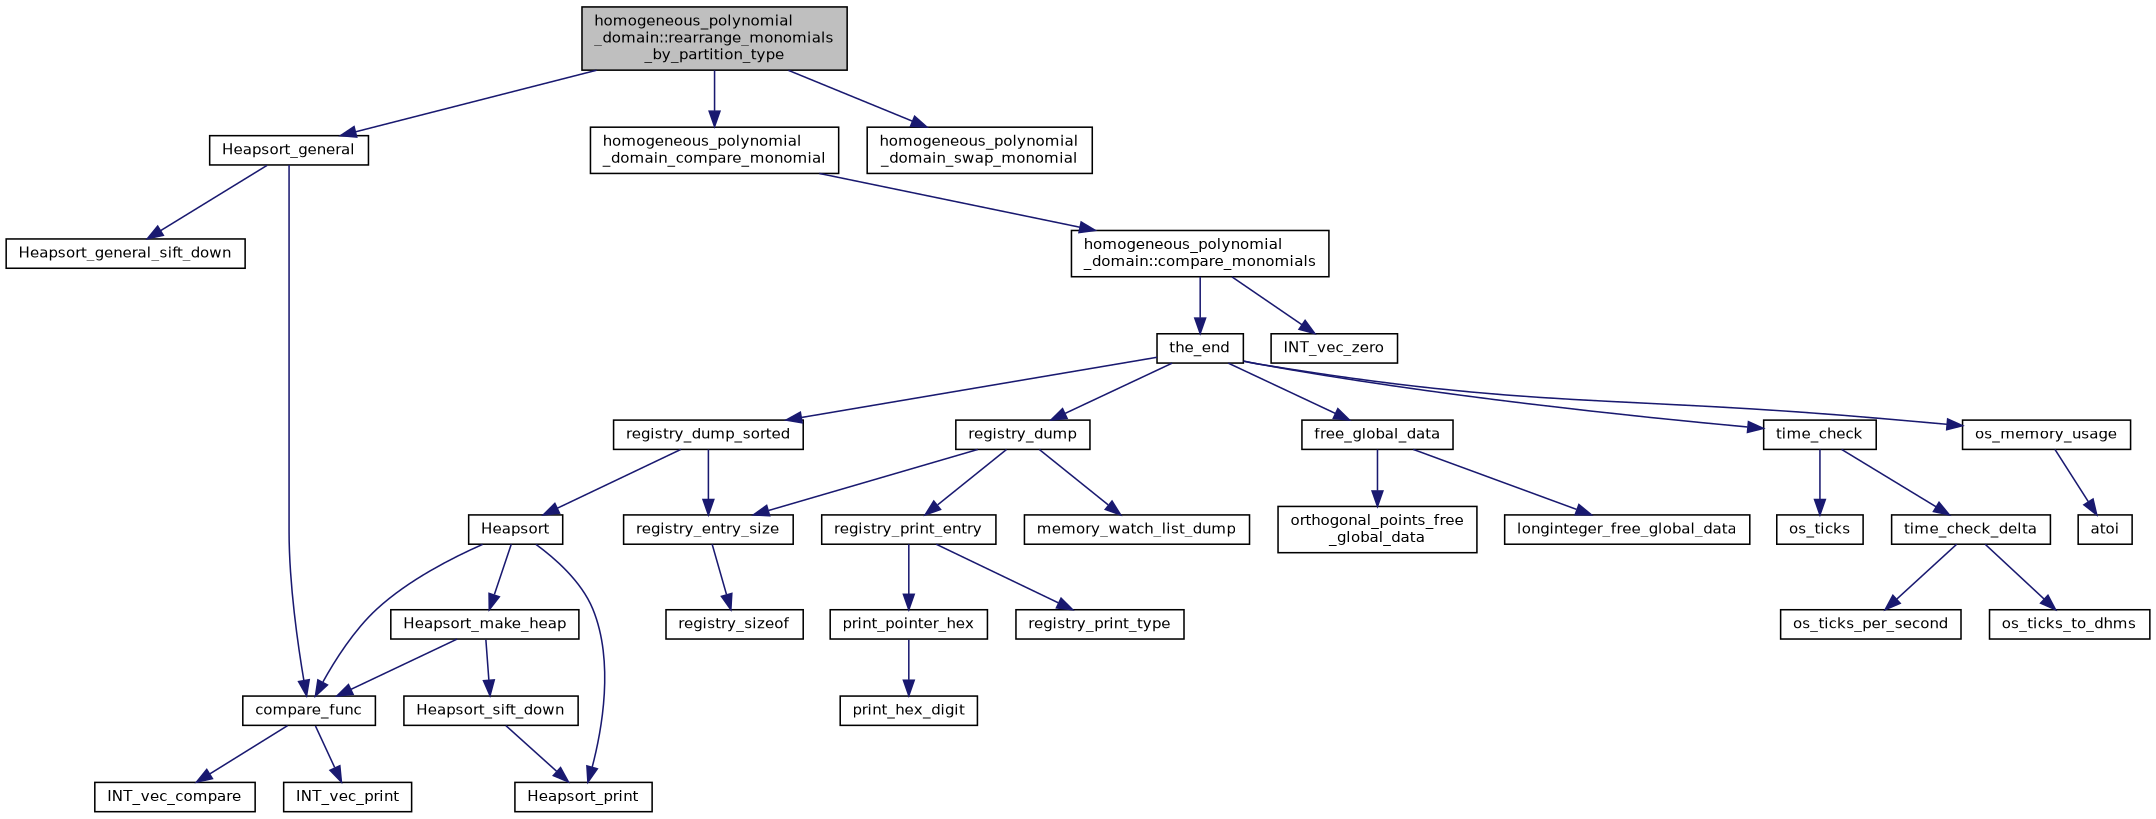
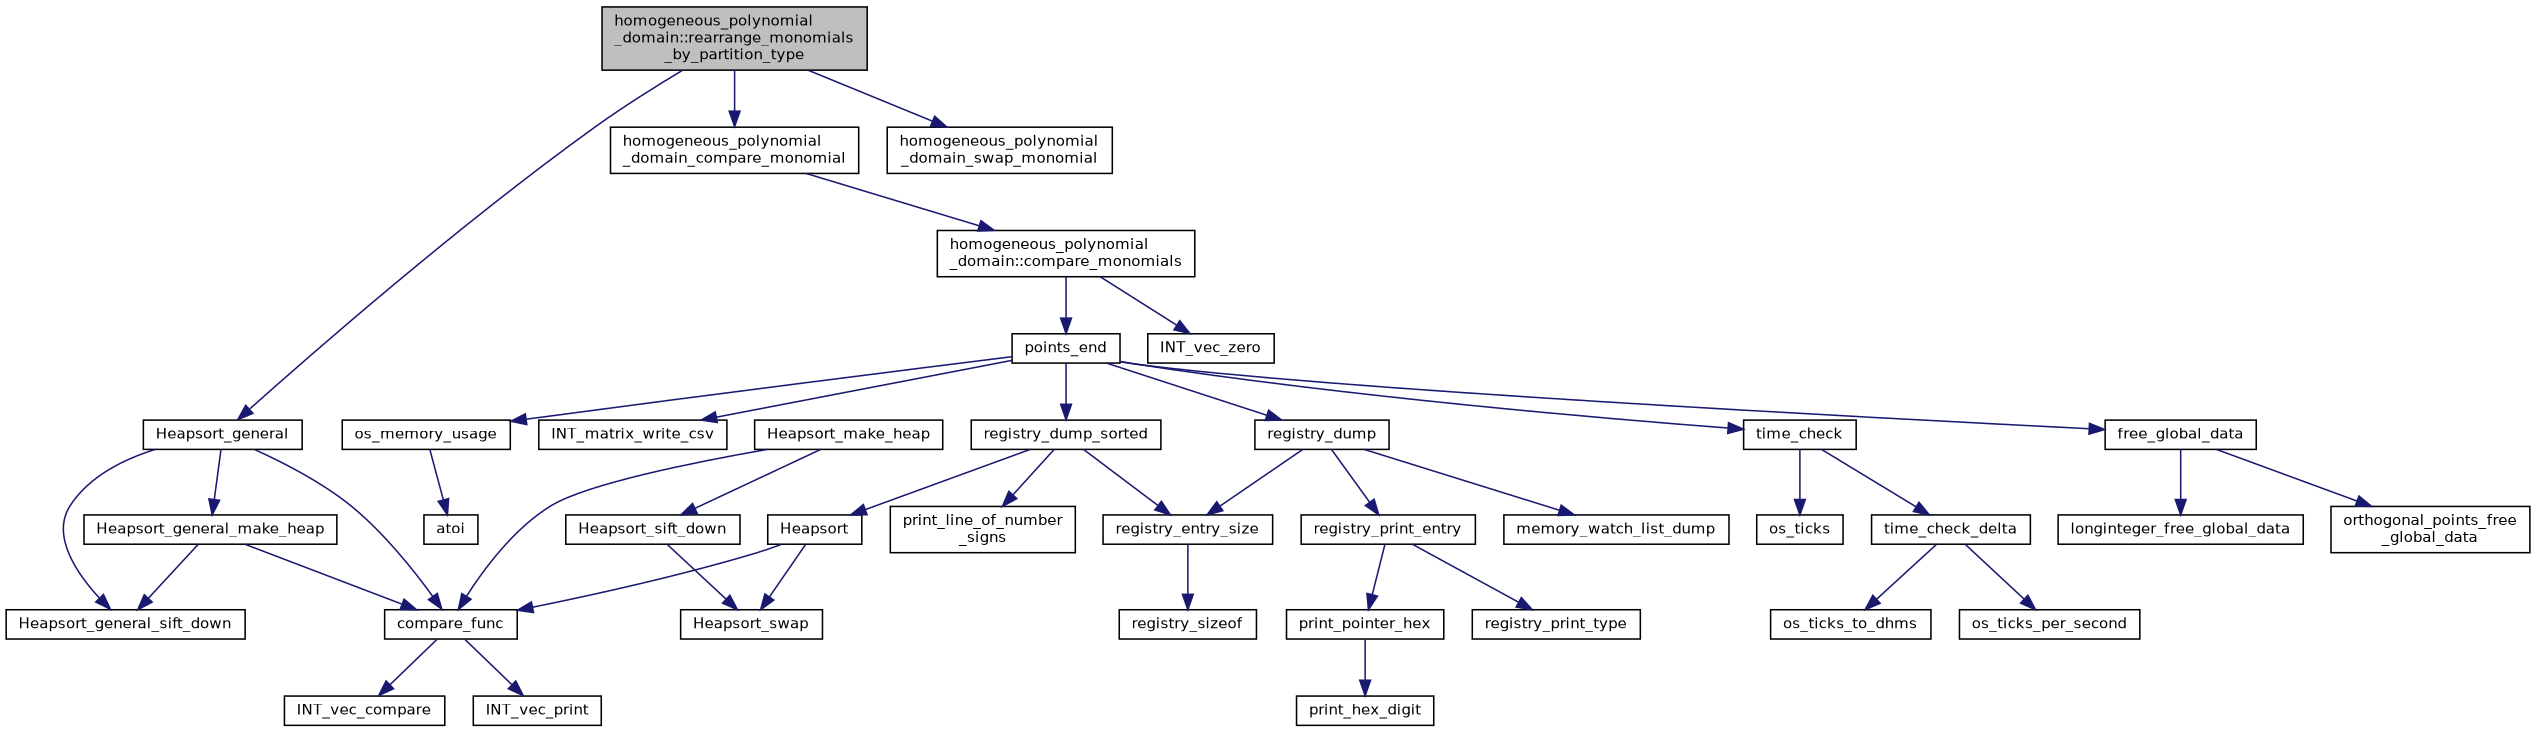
(1200, 348) -> (1066, 348)
none -> (633, 435)
none -> (210, 530)
none -> (983, 530)
(503, 569) -> none
(584, 797) -> (752, 624)
